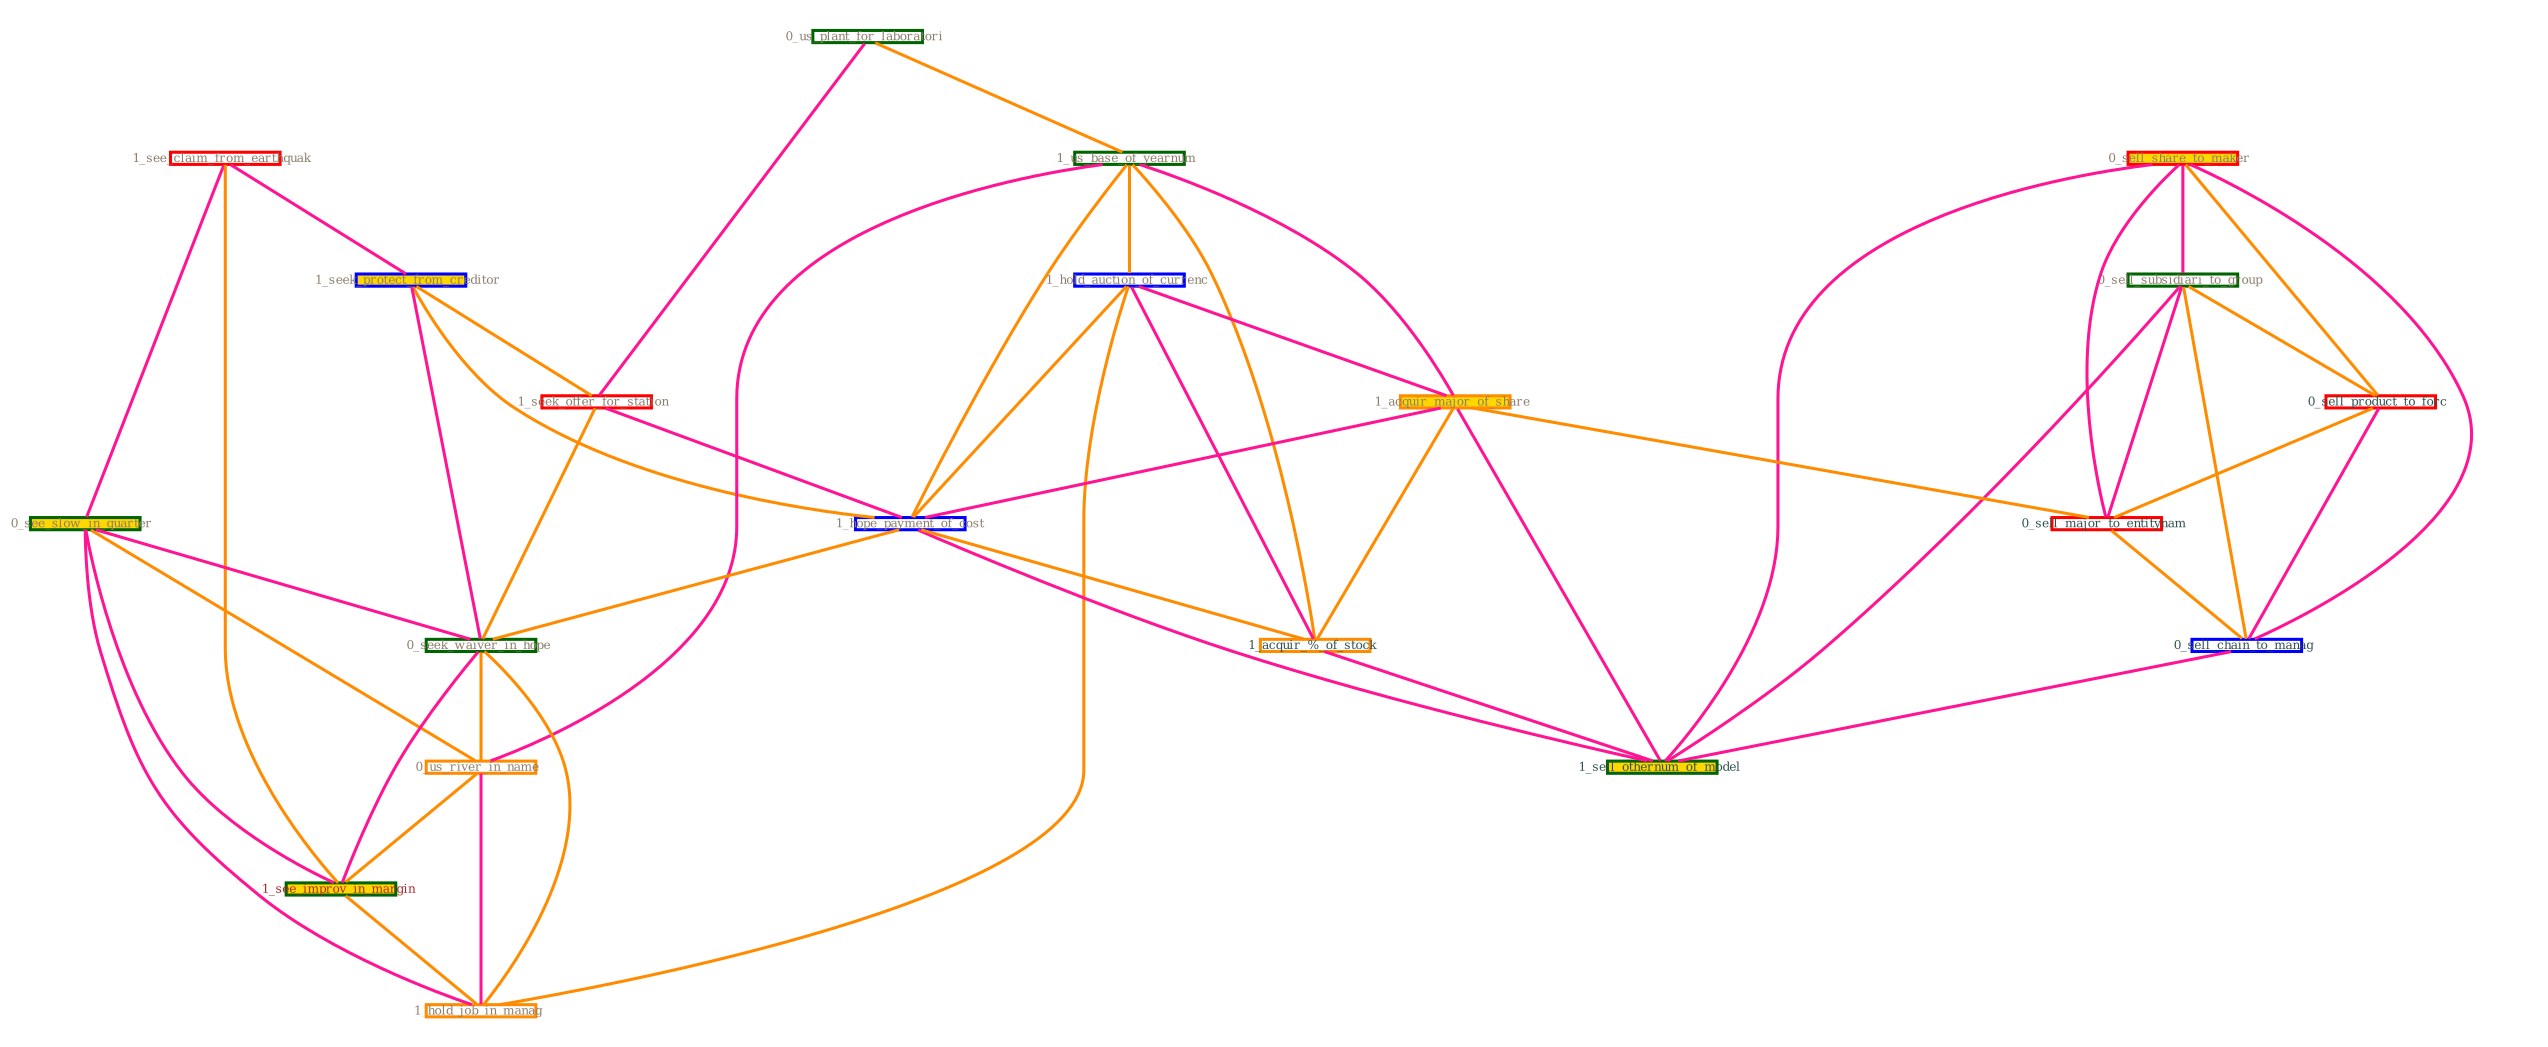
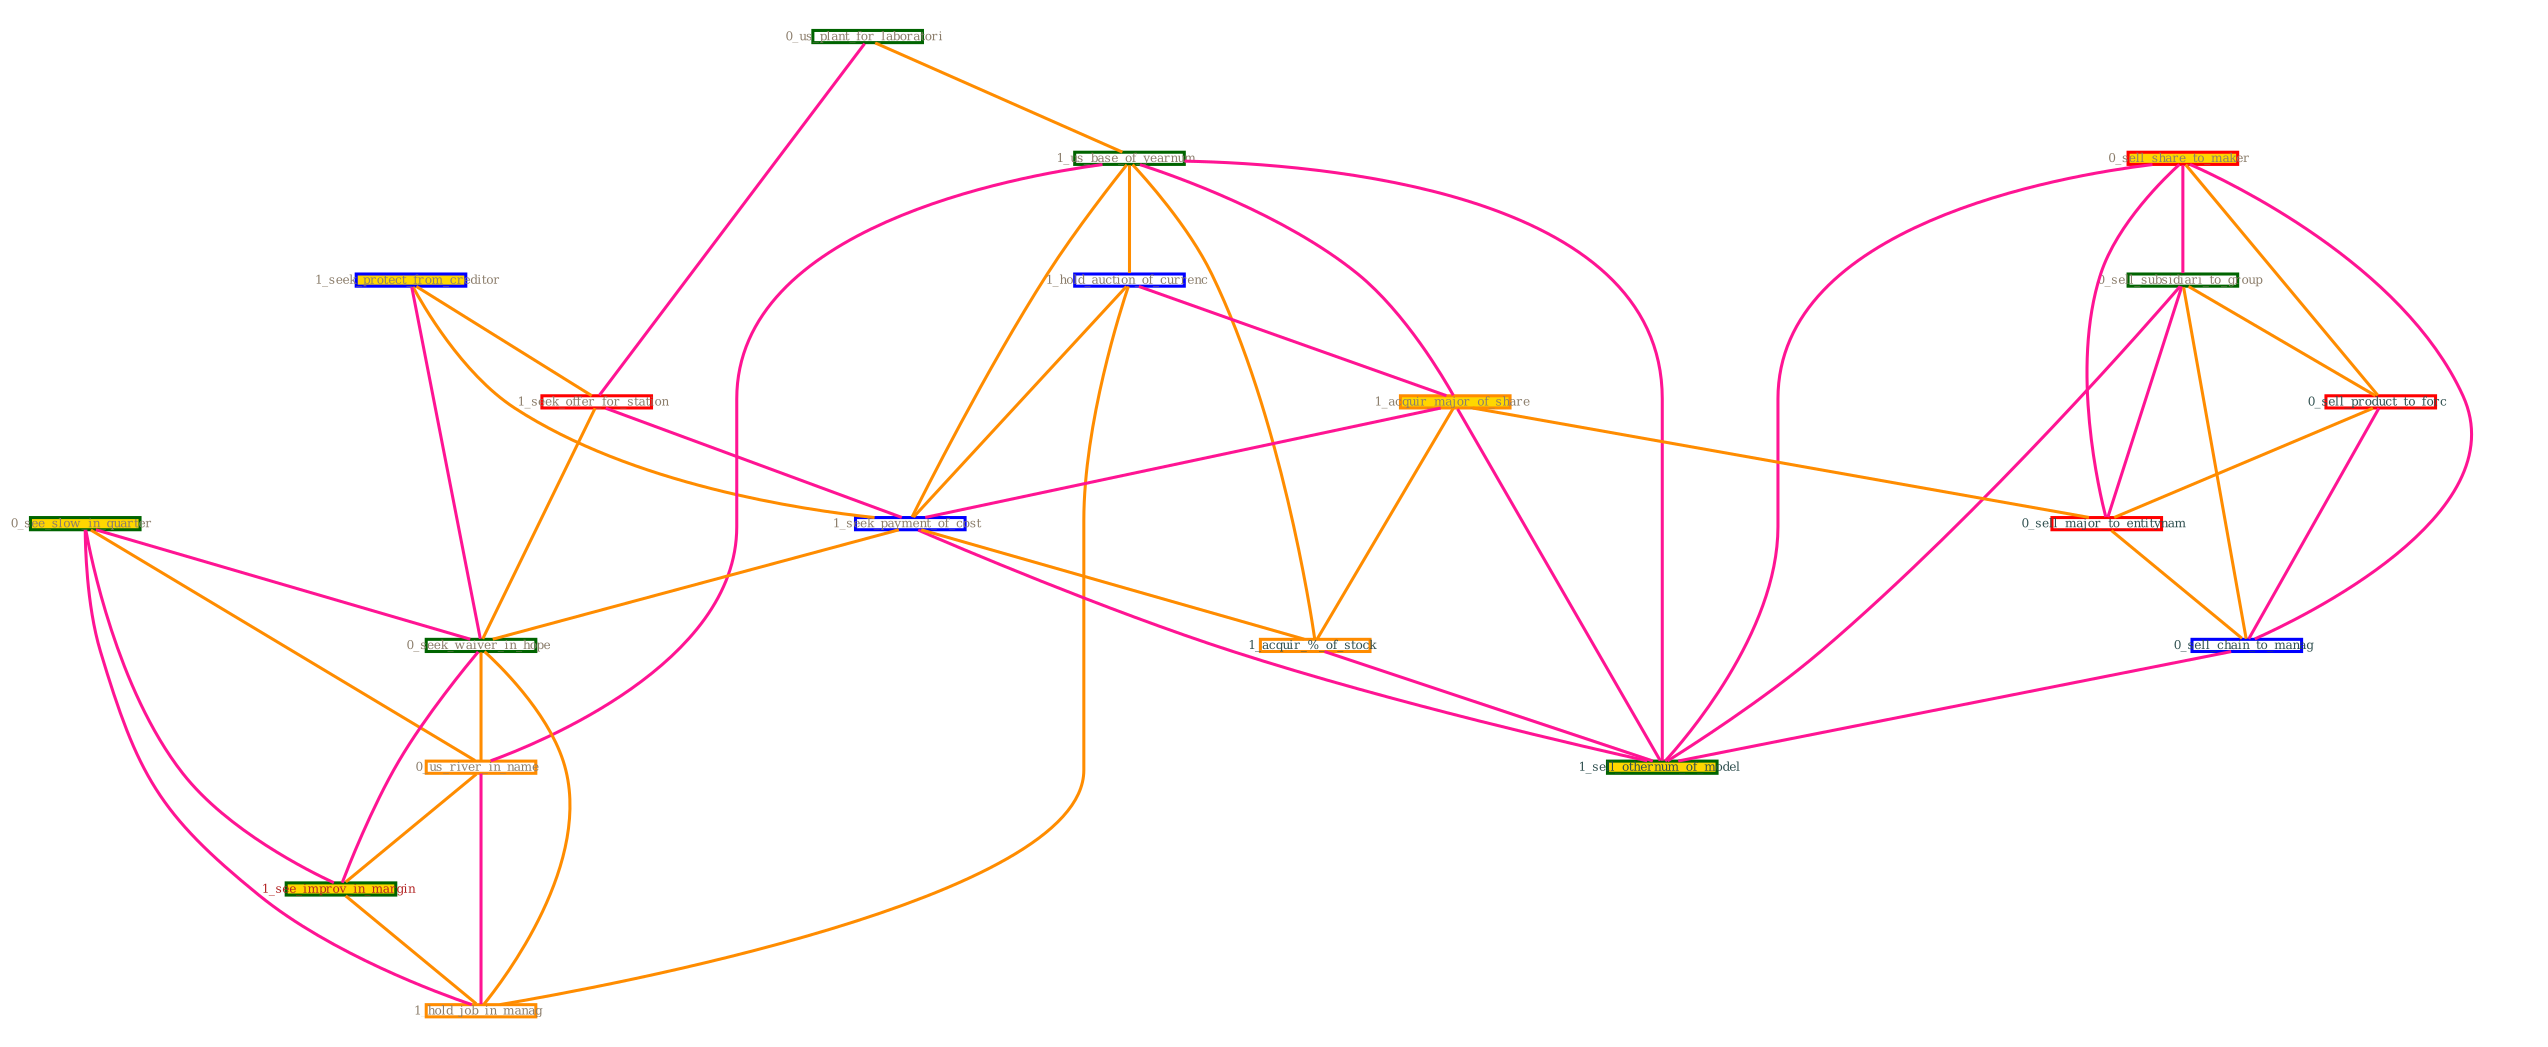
(225, 158) -> none
none -> (1624, 297)
(1232, 481) -> none
(910, 524) -> (910, 524)
